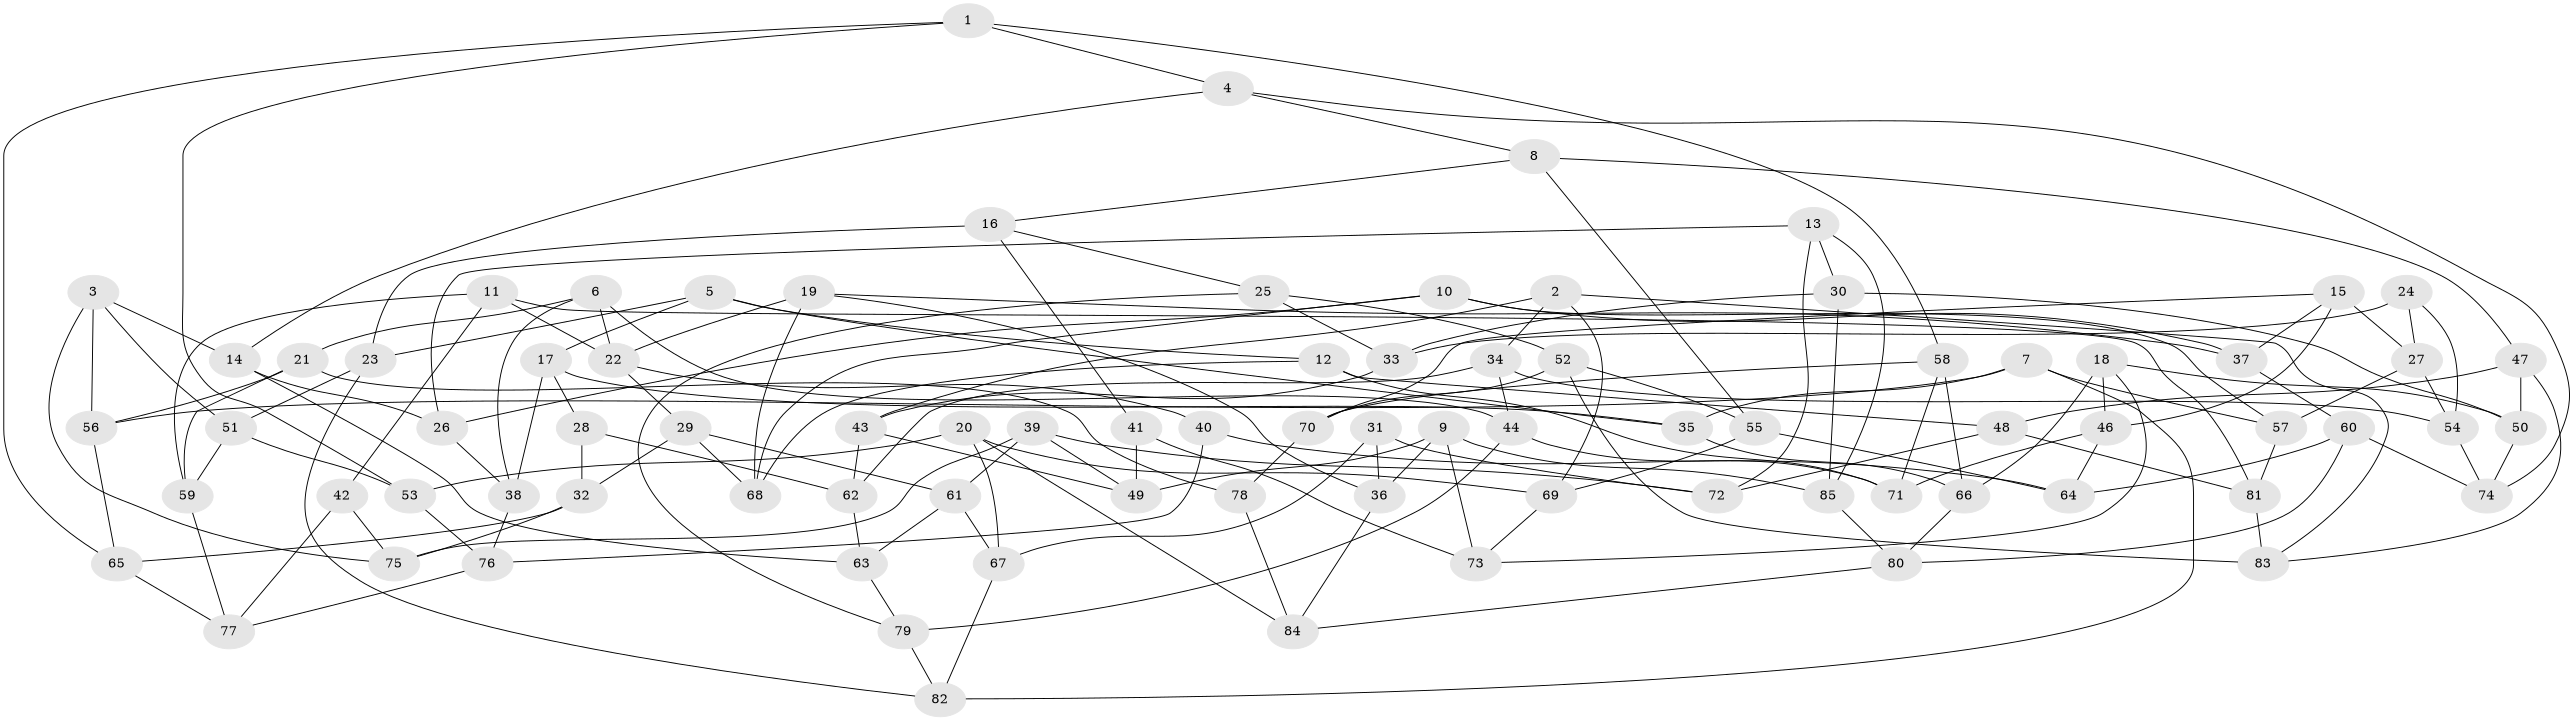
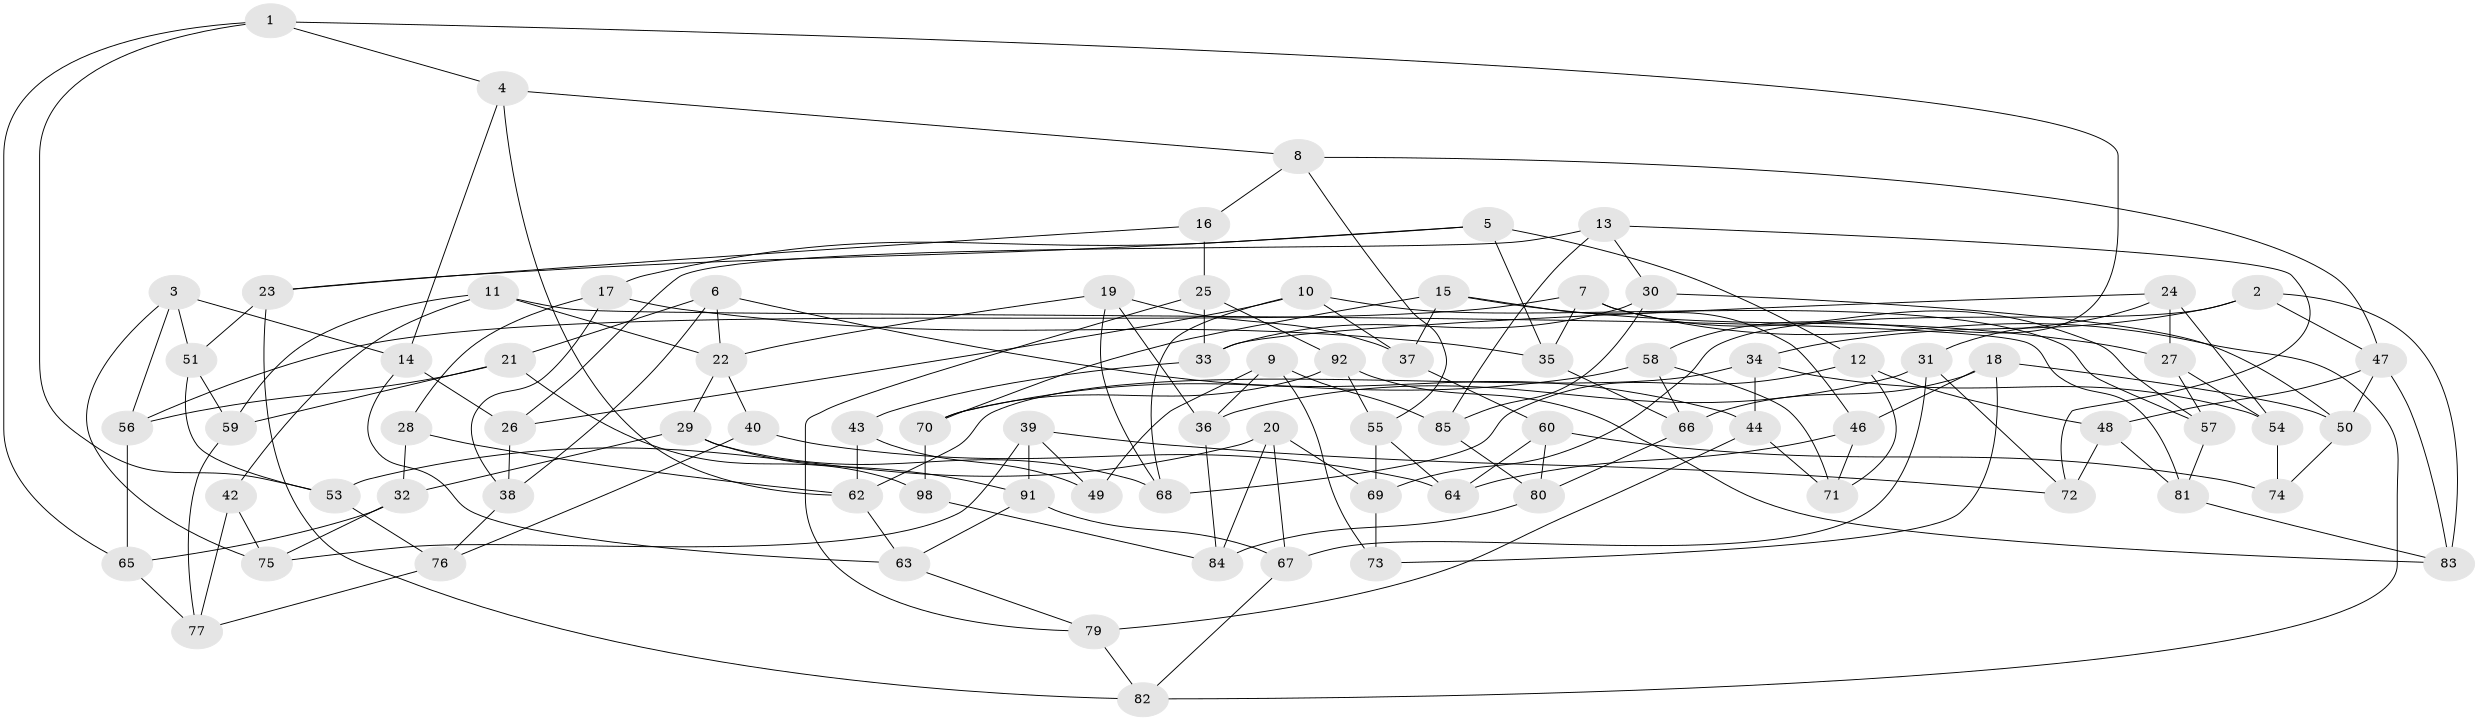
(2016, 127) -> (588, 375)
none -> (2048, 325)
(1204, 346) -> (2320, 326)
(1564, 360) -> (1340, 360)
(1136, 428) -> none
(955, 496) -> (1029, 496)
(1240, 496) -> (925, 496)
